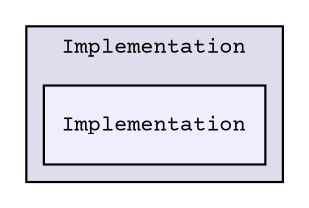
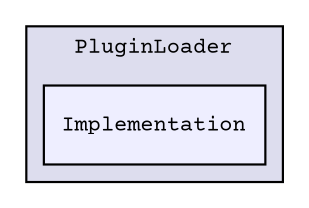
(155, 47) -> (155, 47)
